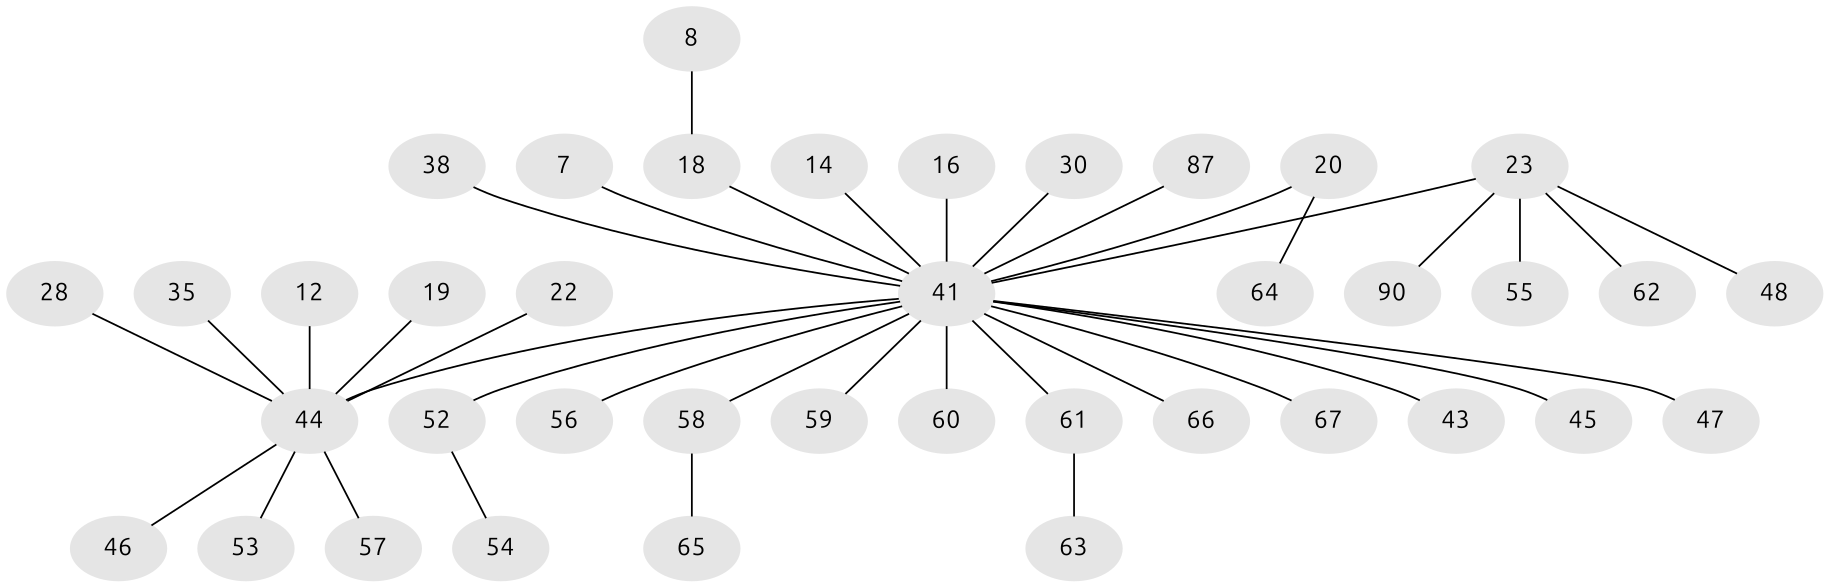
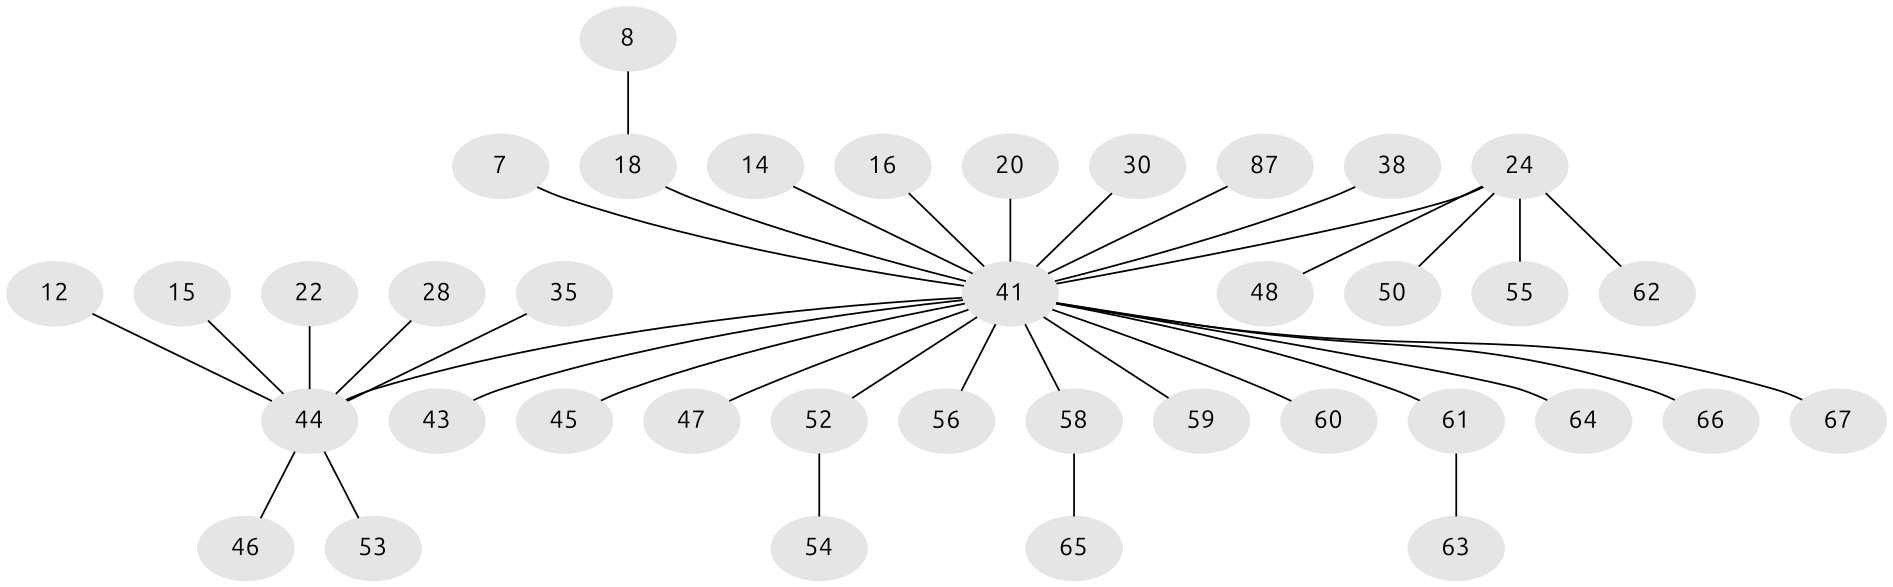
(1520, 166) -> (1520, 166)
(1297, 230) -> (1340, 353)
(437, 294) -> (182, 294)
(1393, 294) -> (1393, 294)
(373, 549) -> none
